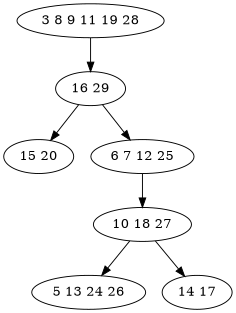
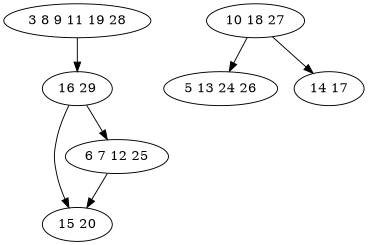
(142, 186) -> (100, 186)
